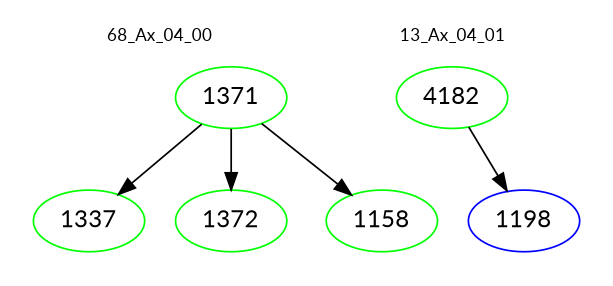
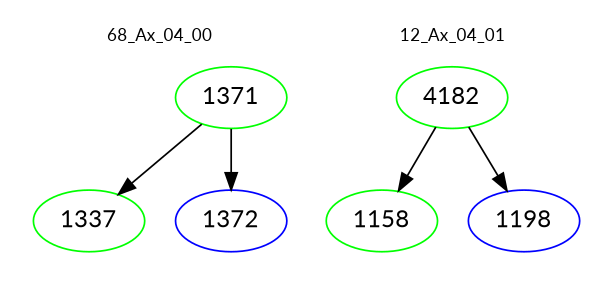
(453, 37) -> (453, 37)
(288, 145) -> (422, 151)
(231, 221) -> (231, 221)
